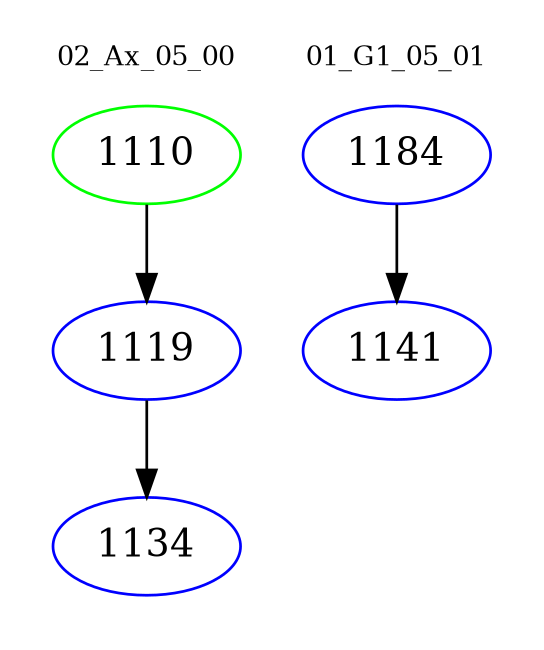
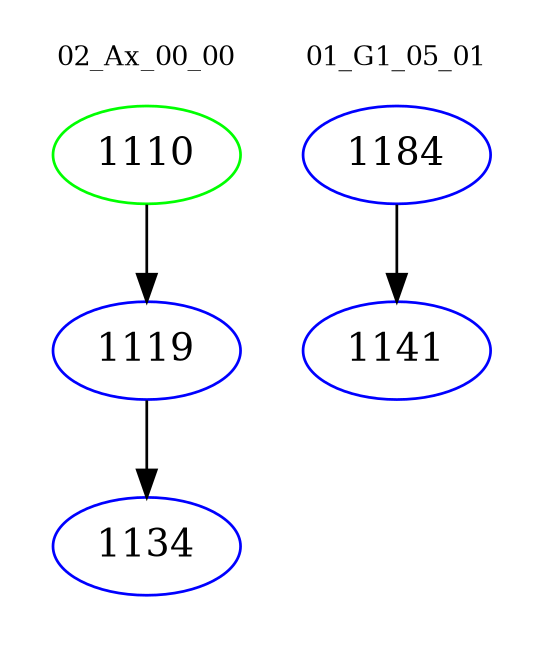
(147, 58) -> (147, 58)
